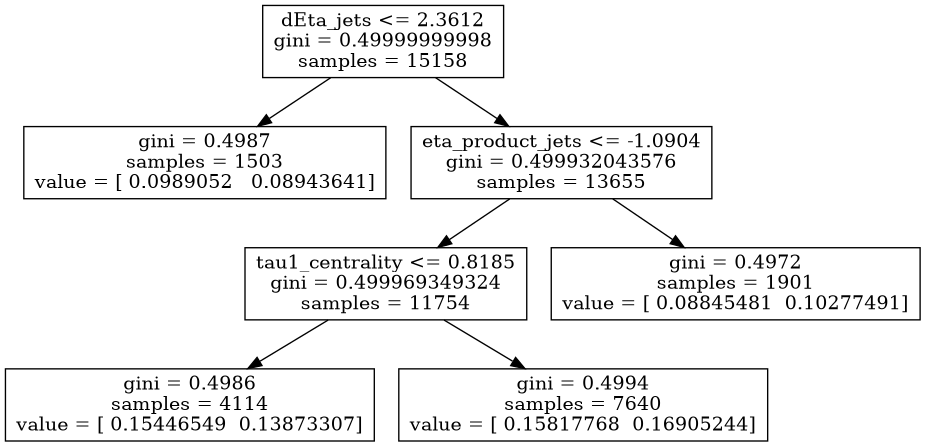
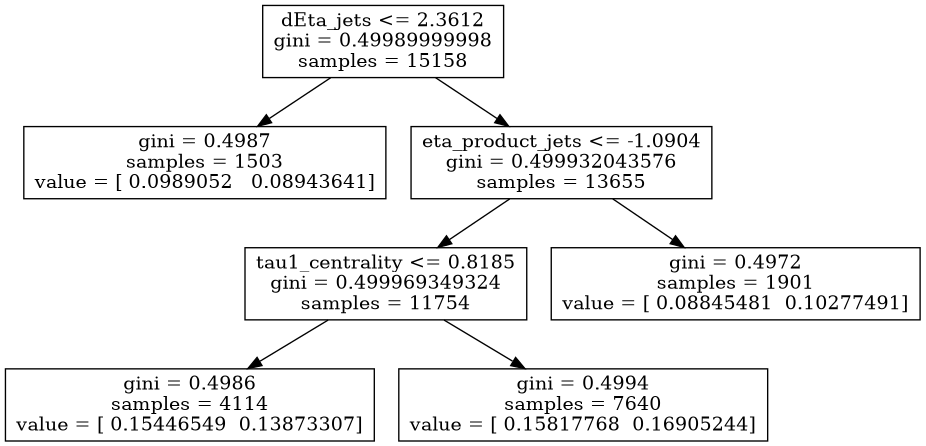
(383, 42) -> (383, 42)
